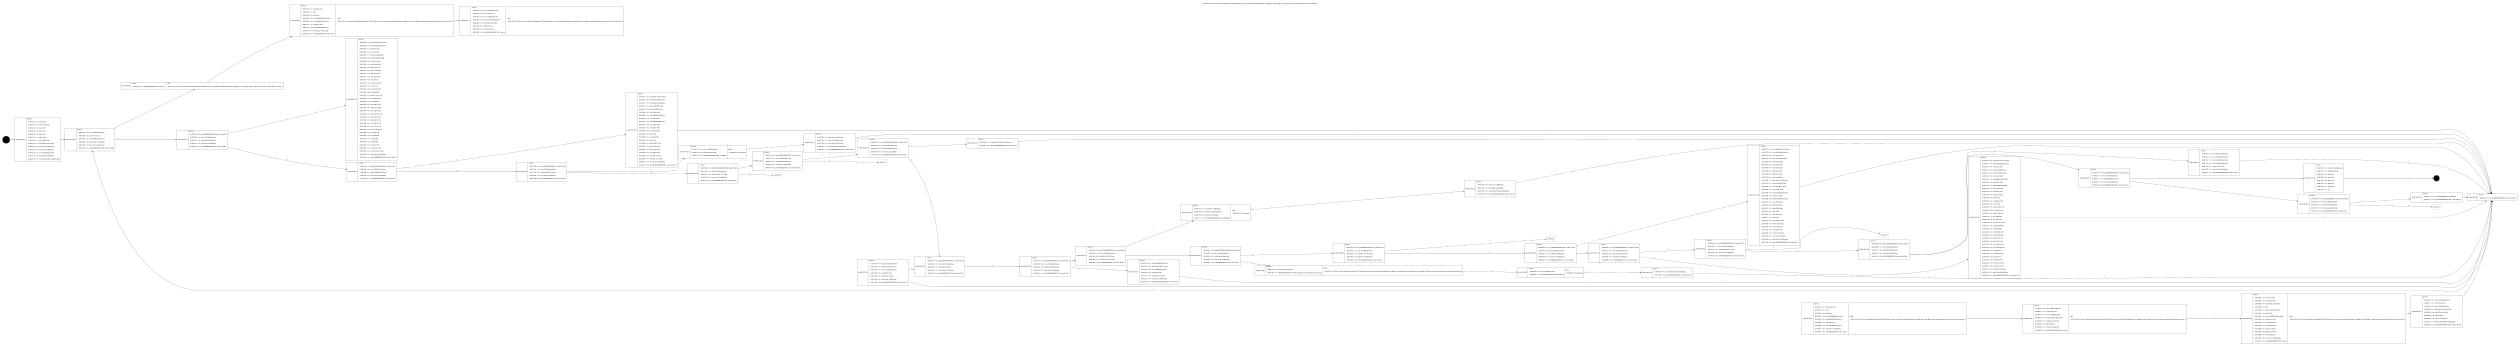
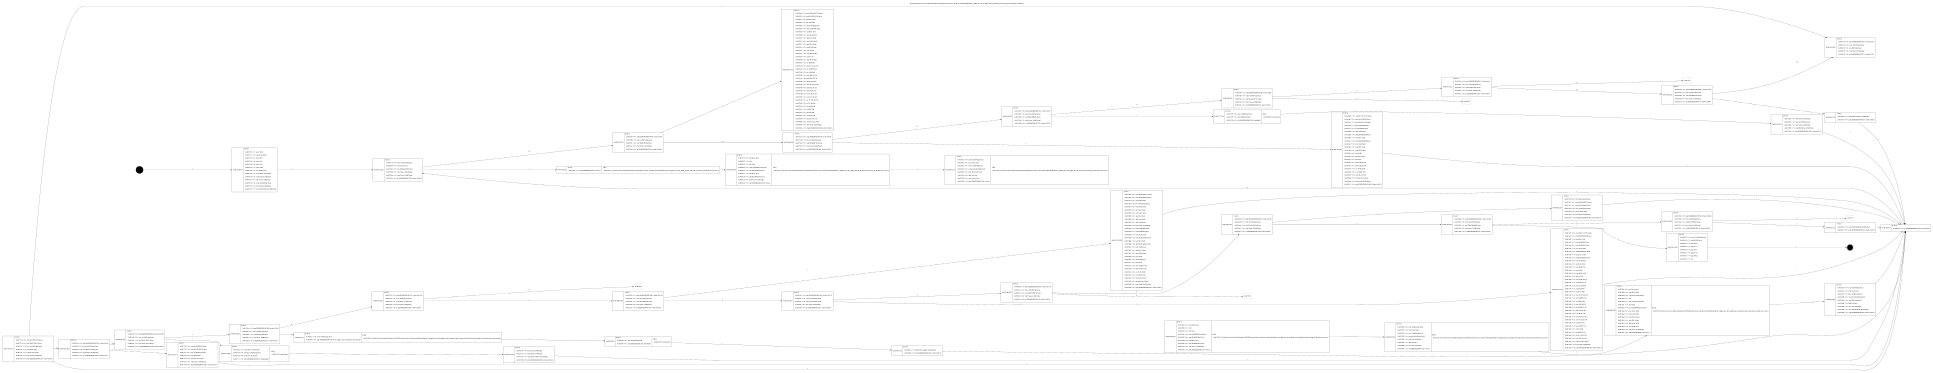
(992, 266) -> (56, 349)
